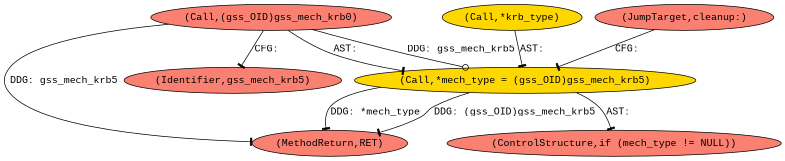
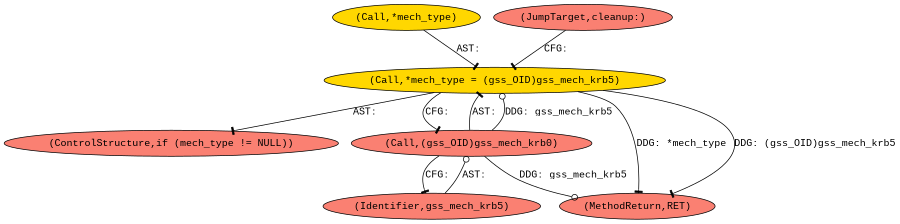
(512, 17) -> (406, 17)
(31, 108) -> (525, 183)
none -> (424, 110)
none -> (457, 179)
